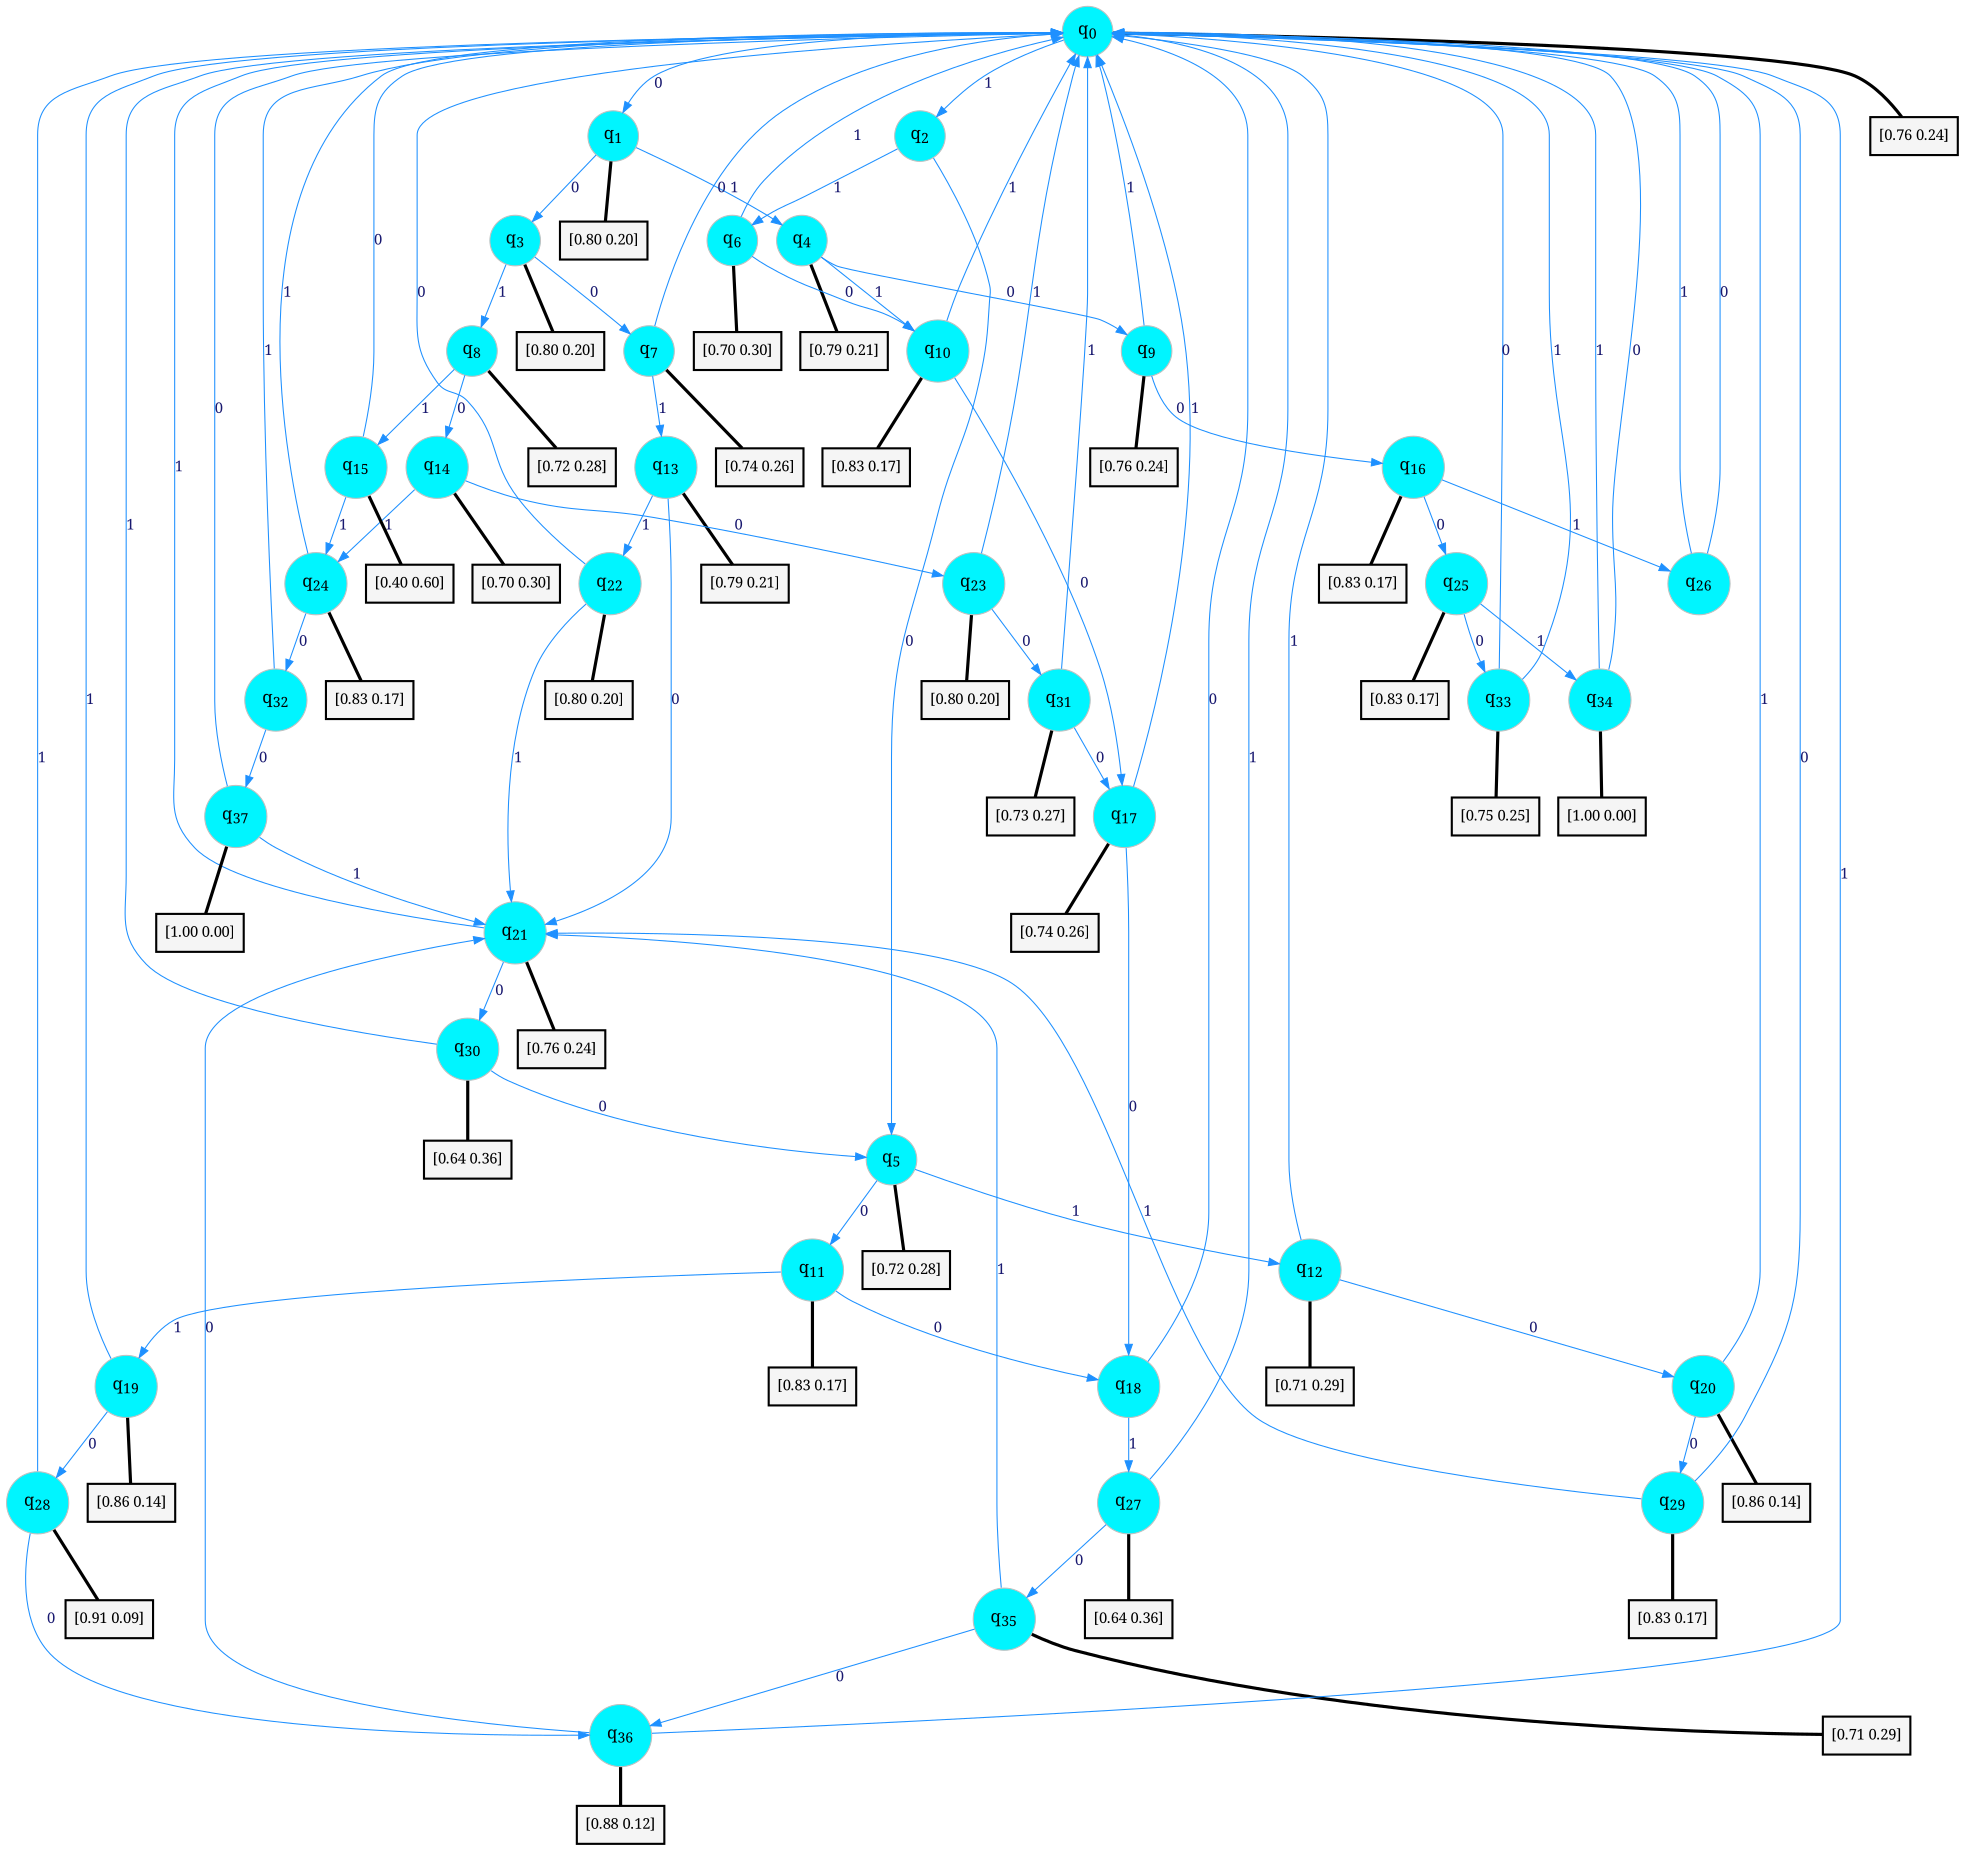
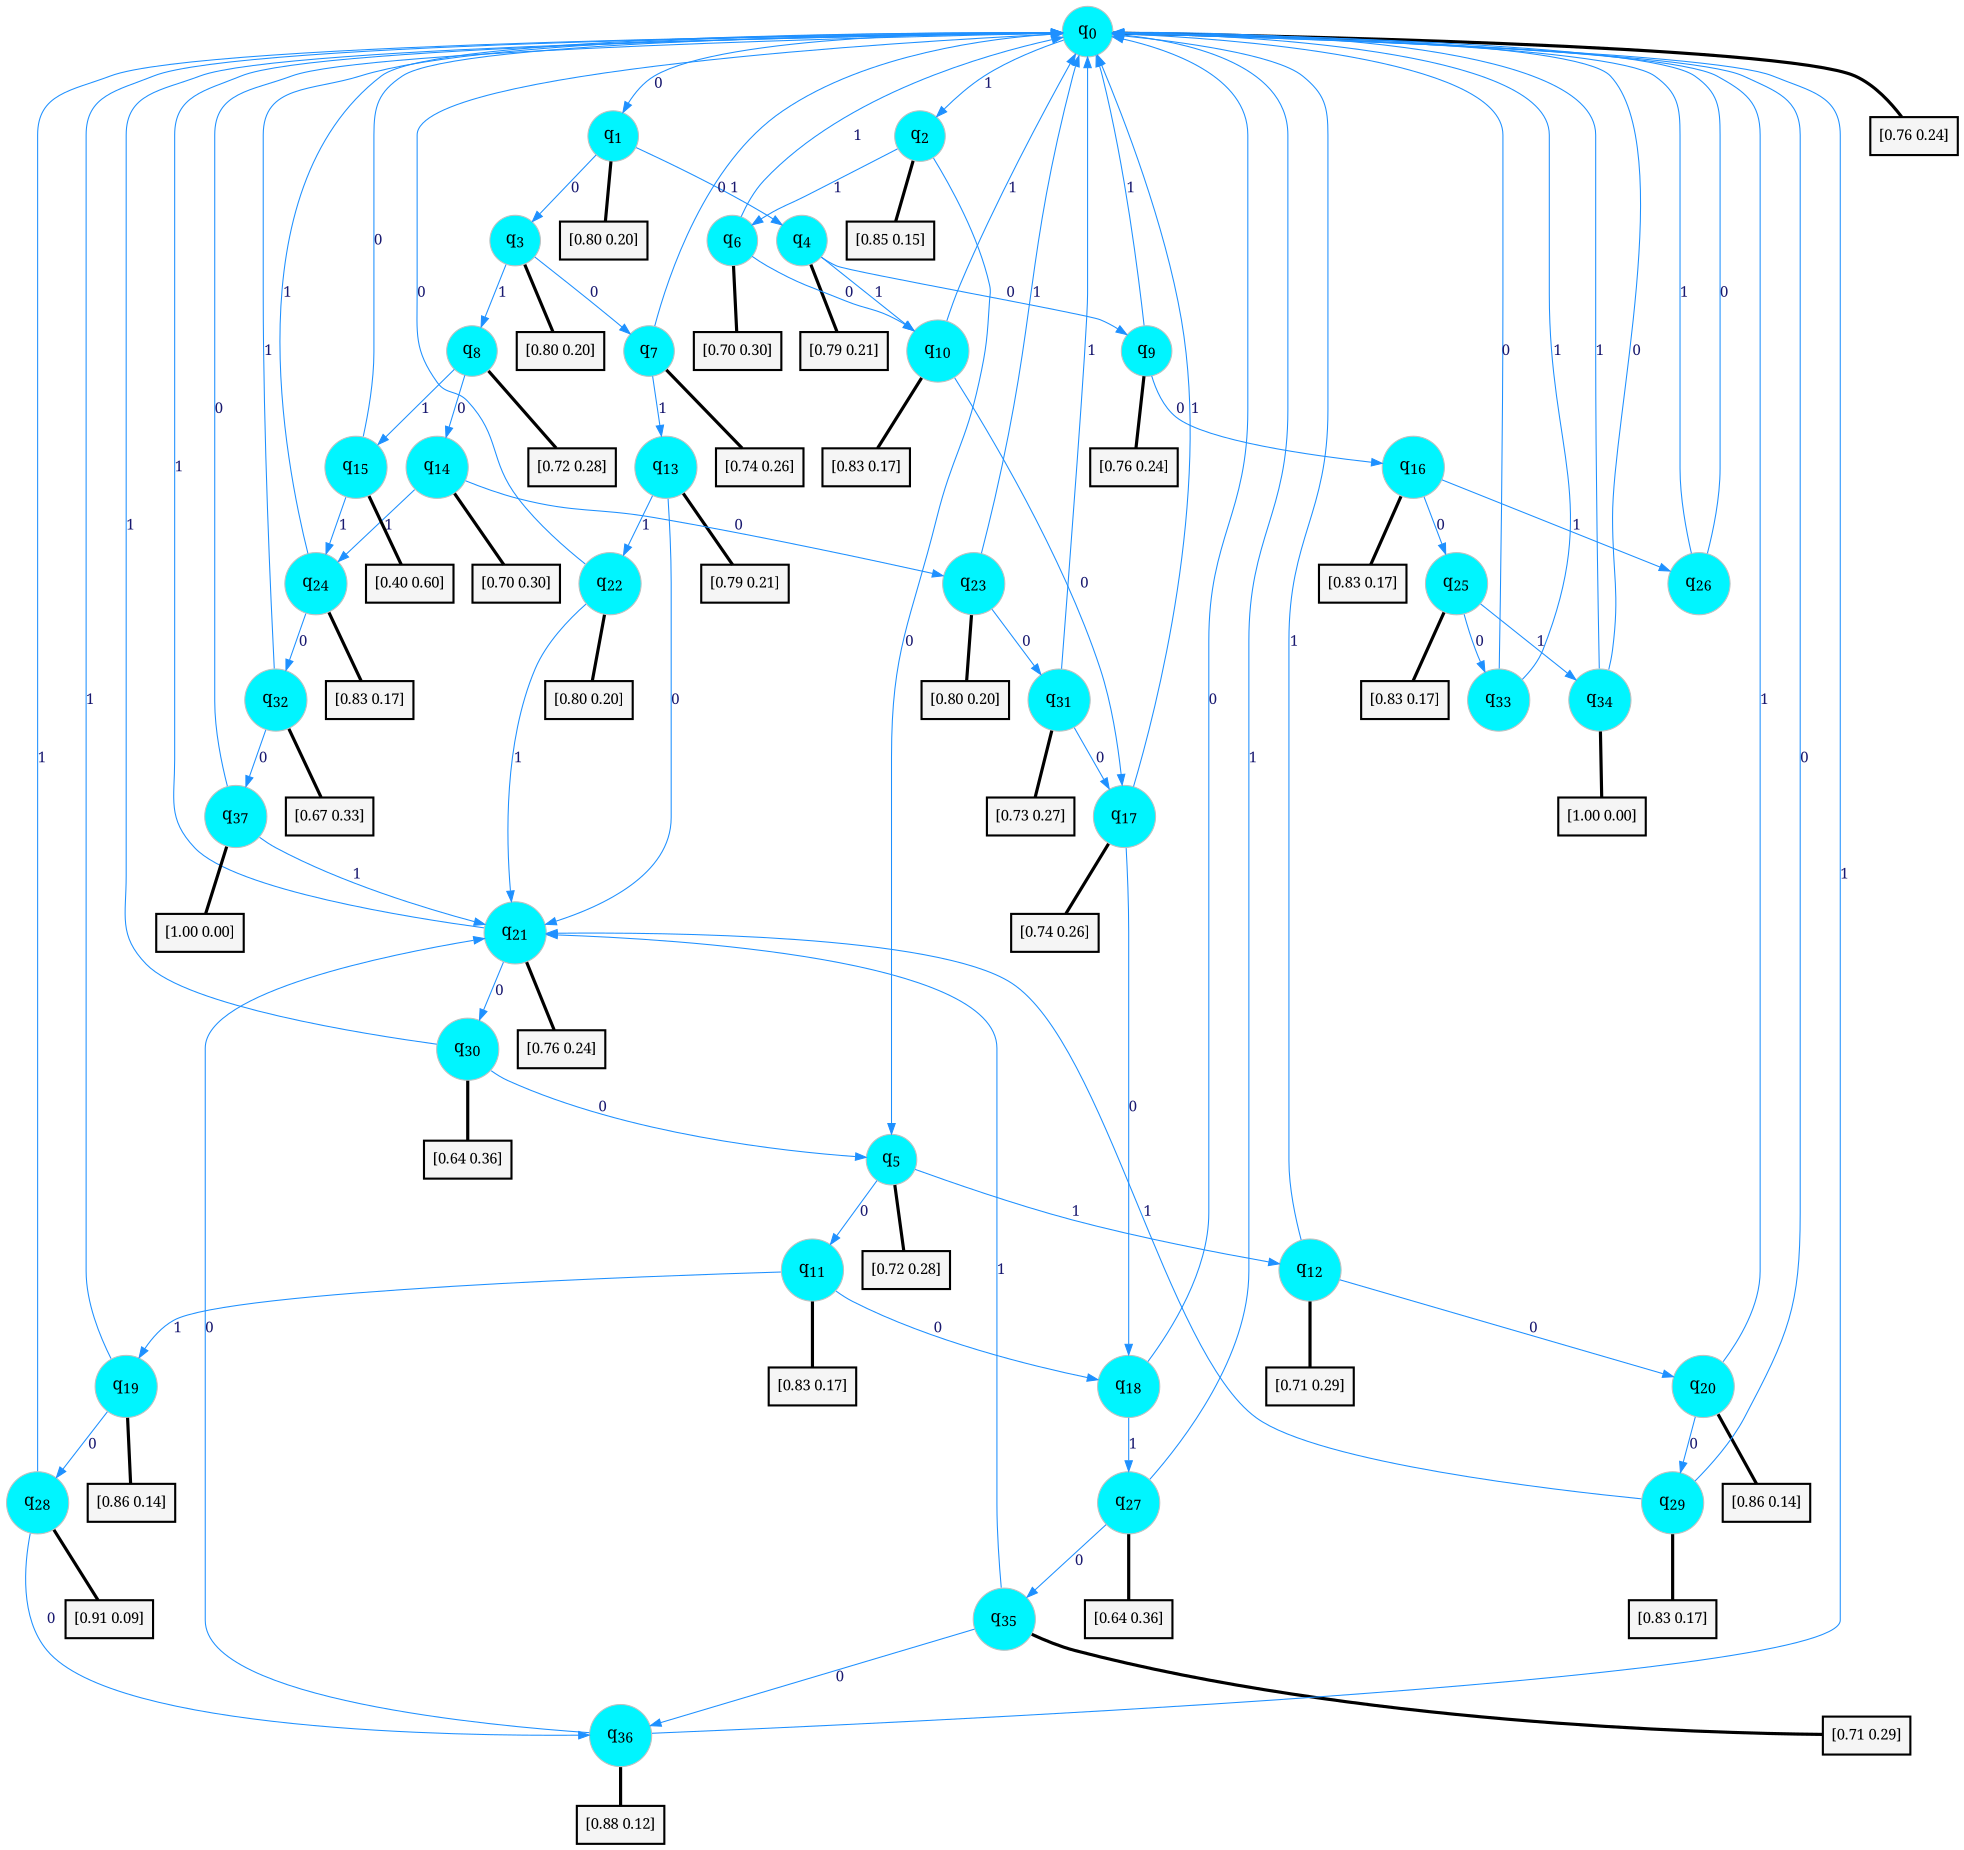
none -> (890, 241)
none -> (330, 816)
(1496, 816) -> none
